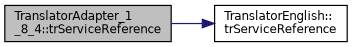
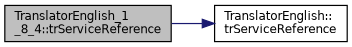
(88, 24) -> (88, 24)
